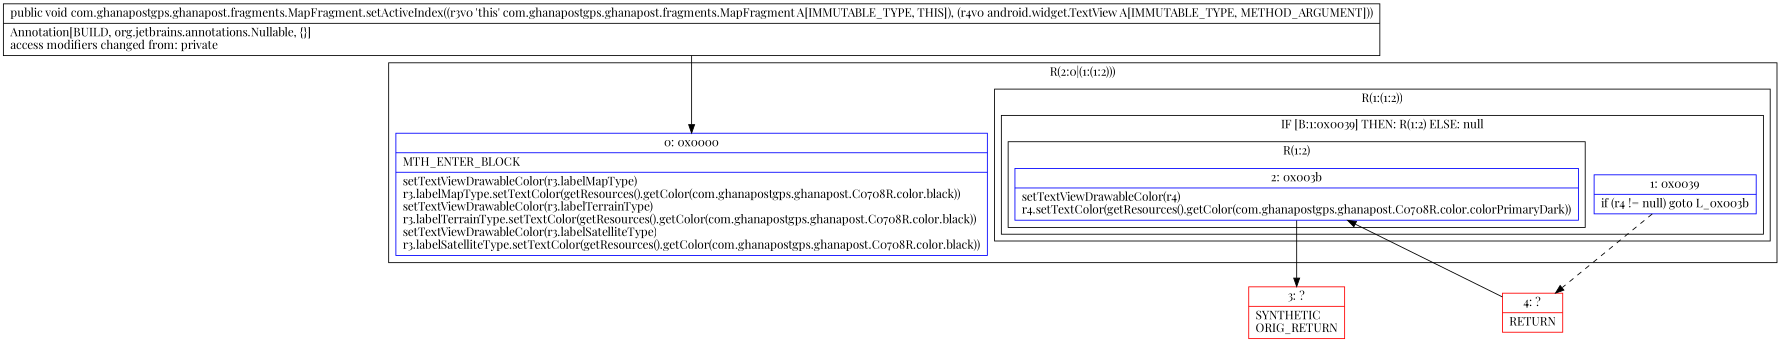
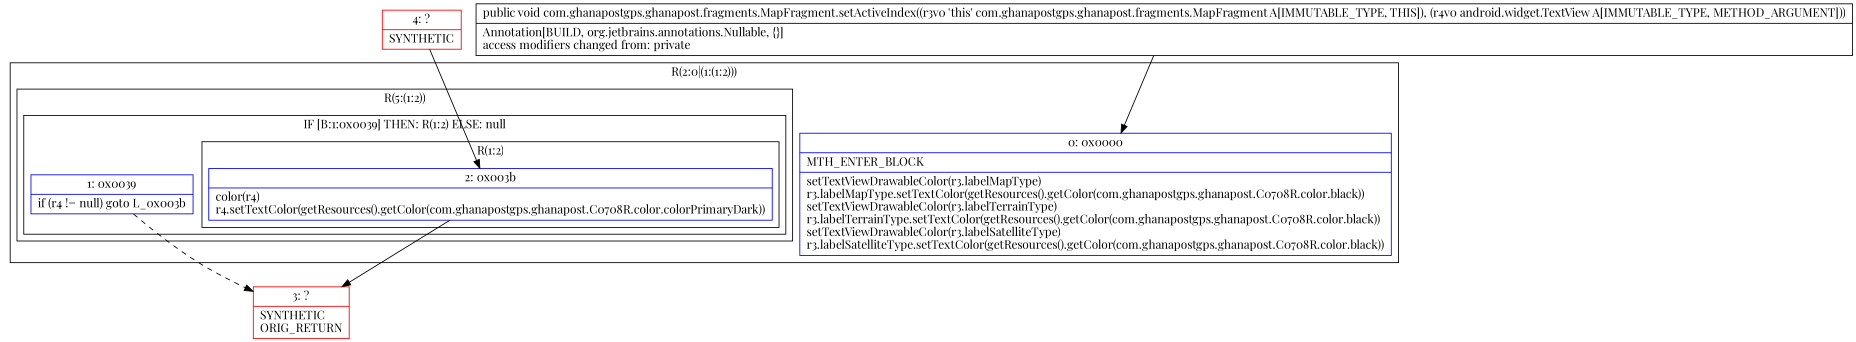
(1382, 99) -> (405, 99)
(1101, 197) -> (238, 197)
(1607, 251) -> (187, 255)
(1533, 322) -> (422, 39)
